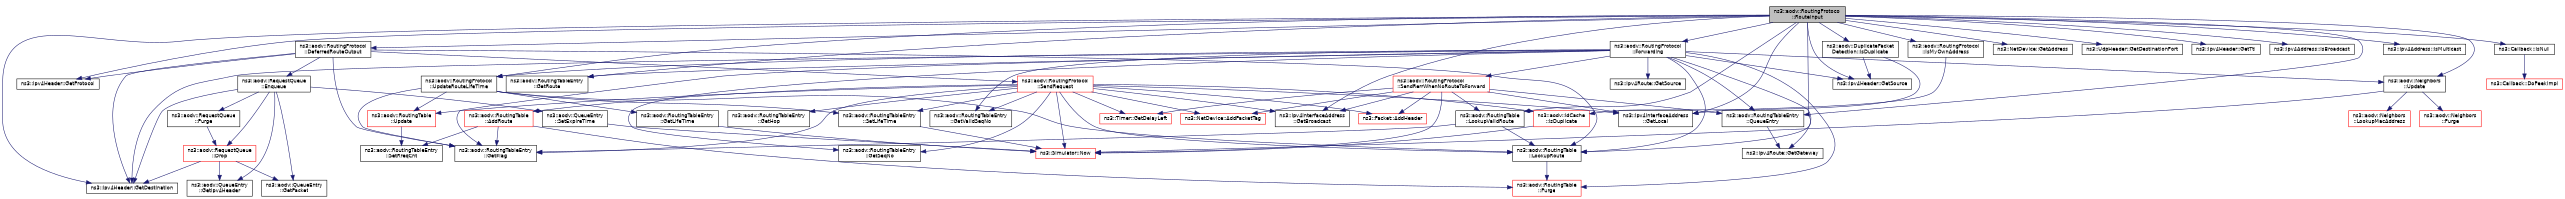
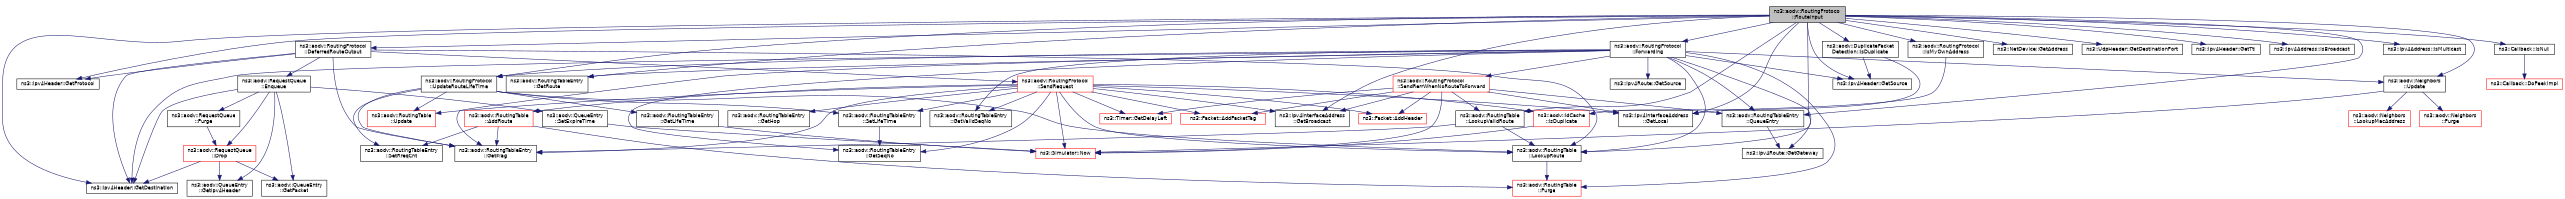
(1223, 119) -> (1223, 119)
(401, 133) -> (355, 113)
(978, 137) -> (880, 133)
